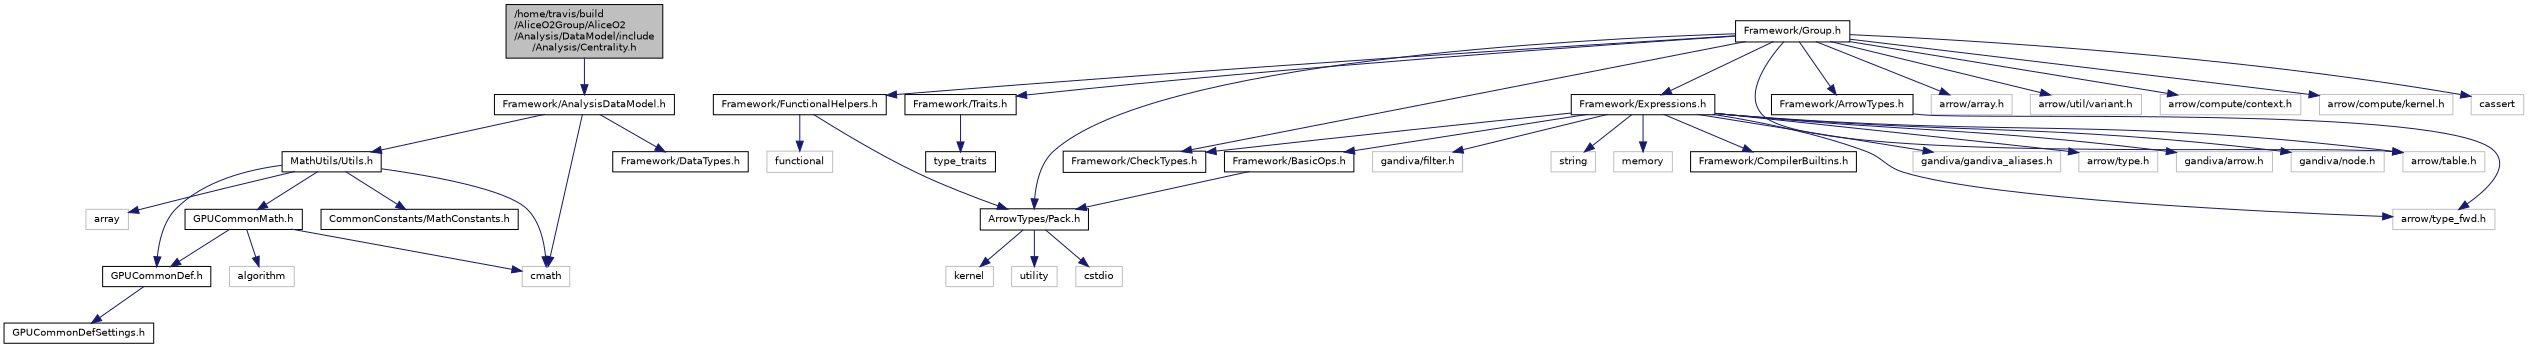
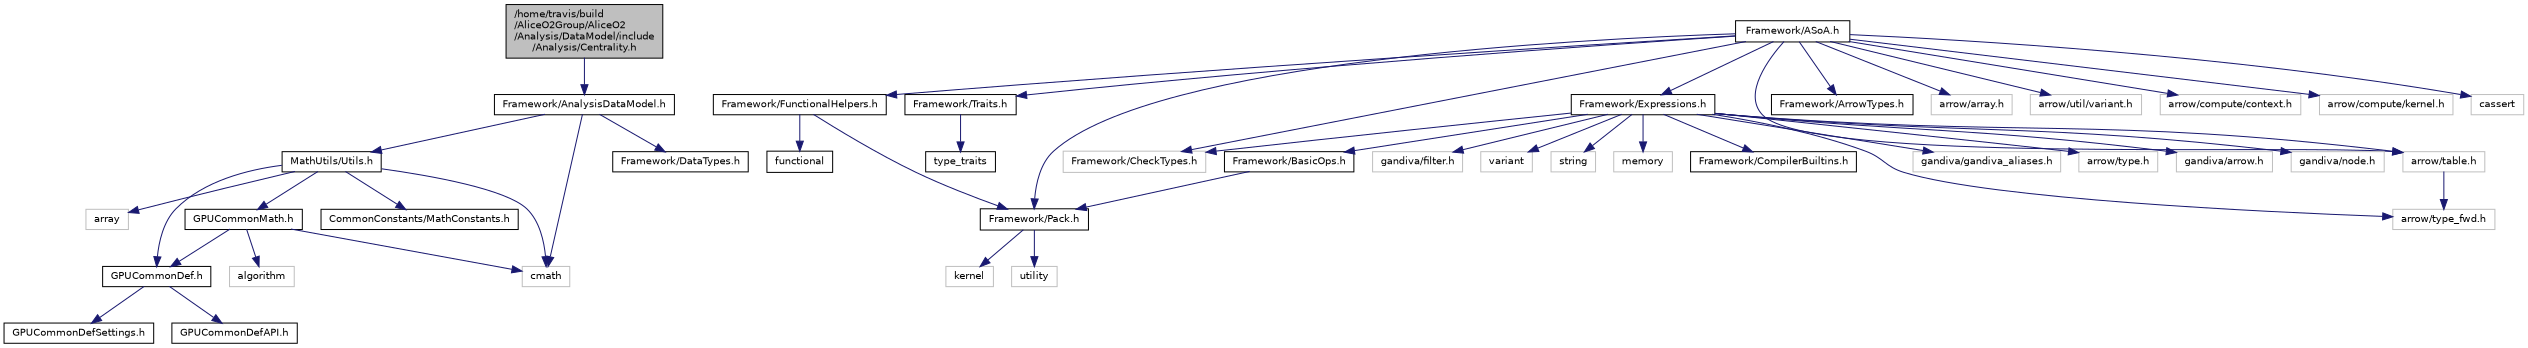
(1793, 31) -> (1793, 31)
(2239, 118) -> (2444, 185)
(800, 162) -> (800, 162)
(1134, 162) -> (1134, 162)
none -> (1507, 162)
(1034, 219) -> (1034, 219)
(1099, 277) -> none
none -> (235, 333)
